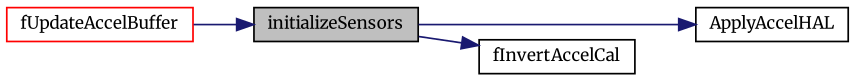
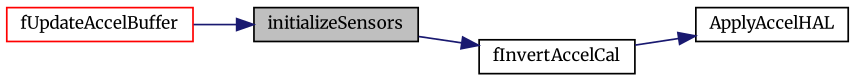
(548, 25) -> (657, 42)
